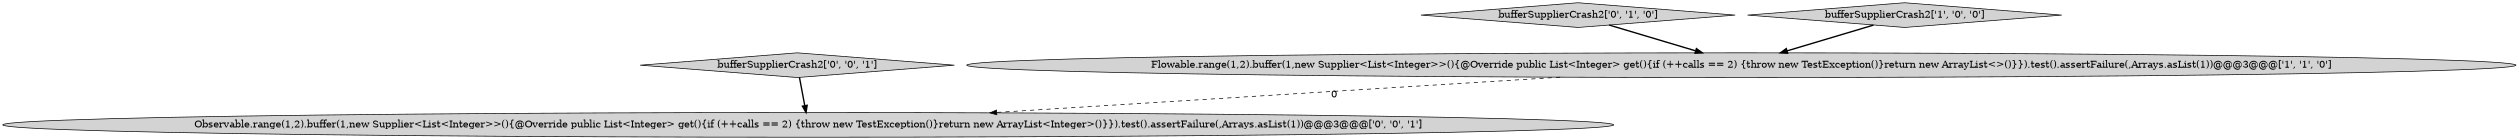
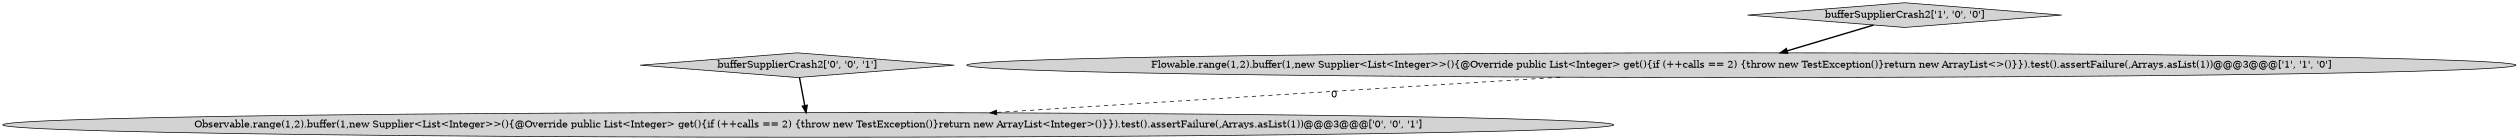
(1578, 15) -> none
